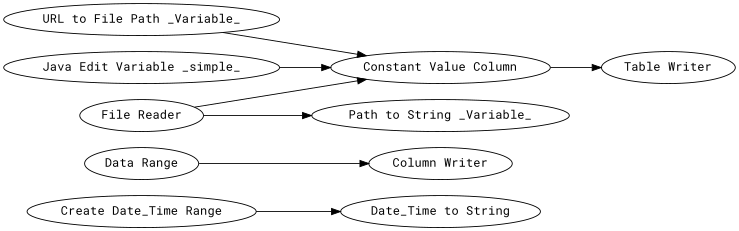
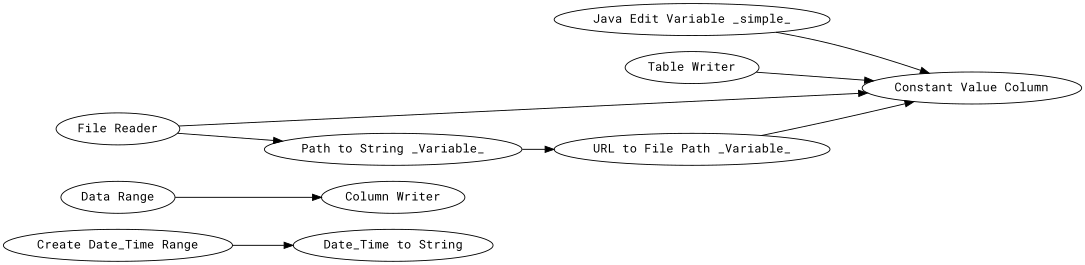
(571, 68) -> (810, 76)
none -> (534, 149)
